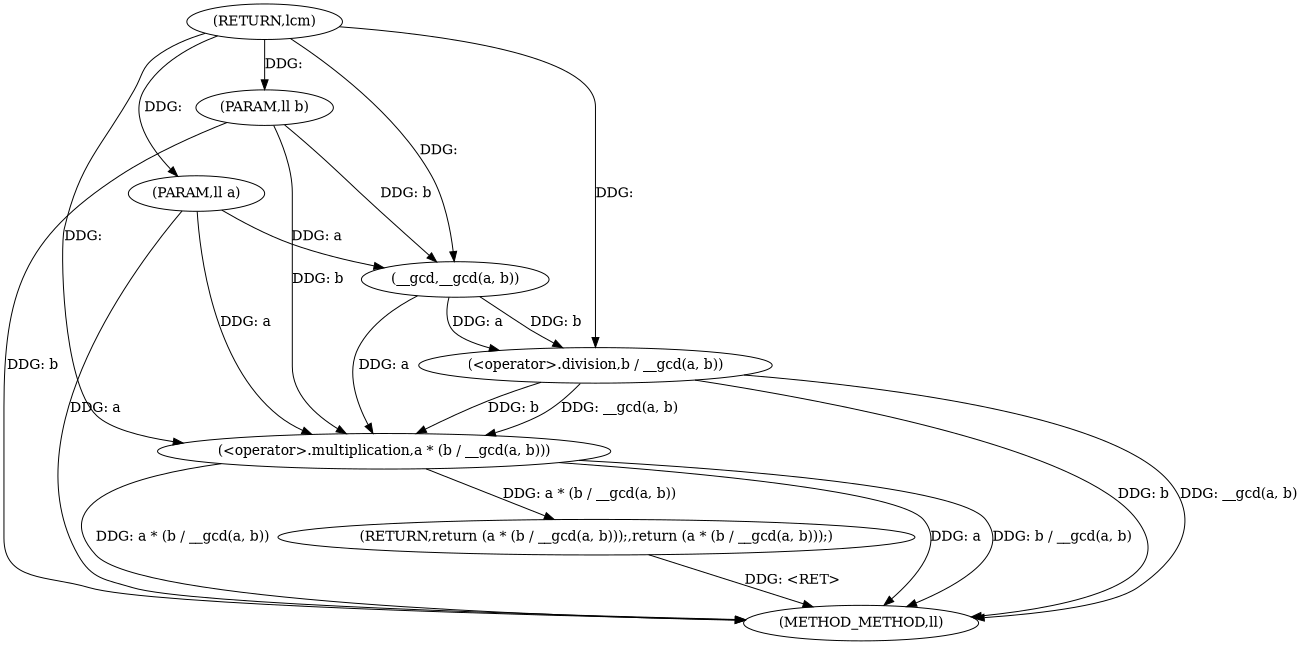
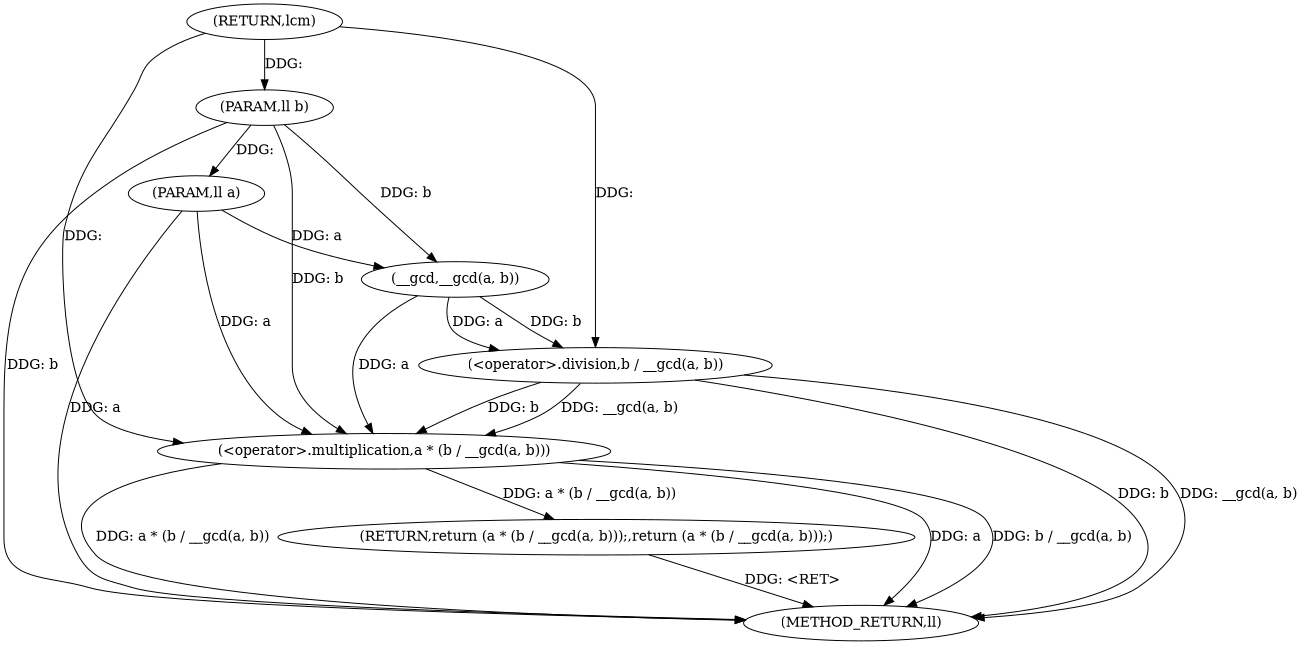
(145, 88) -> (233, 147)
(397, 128) -> none
(861, 623) -> (861, 623)
